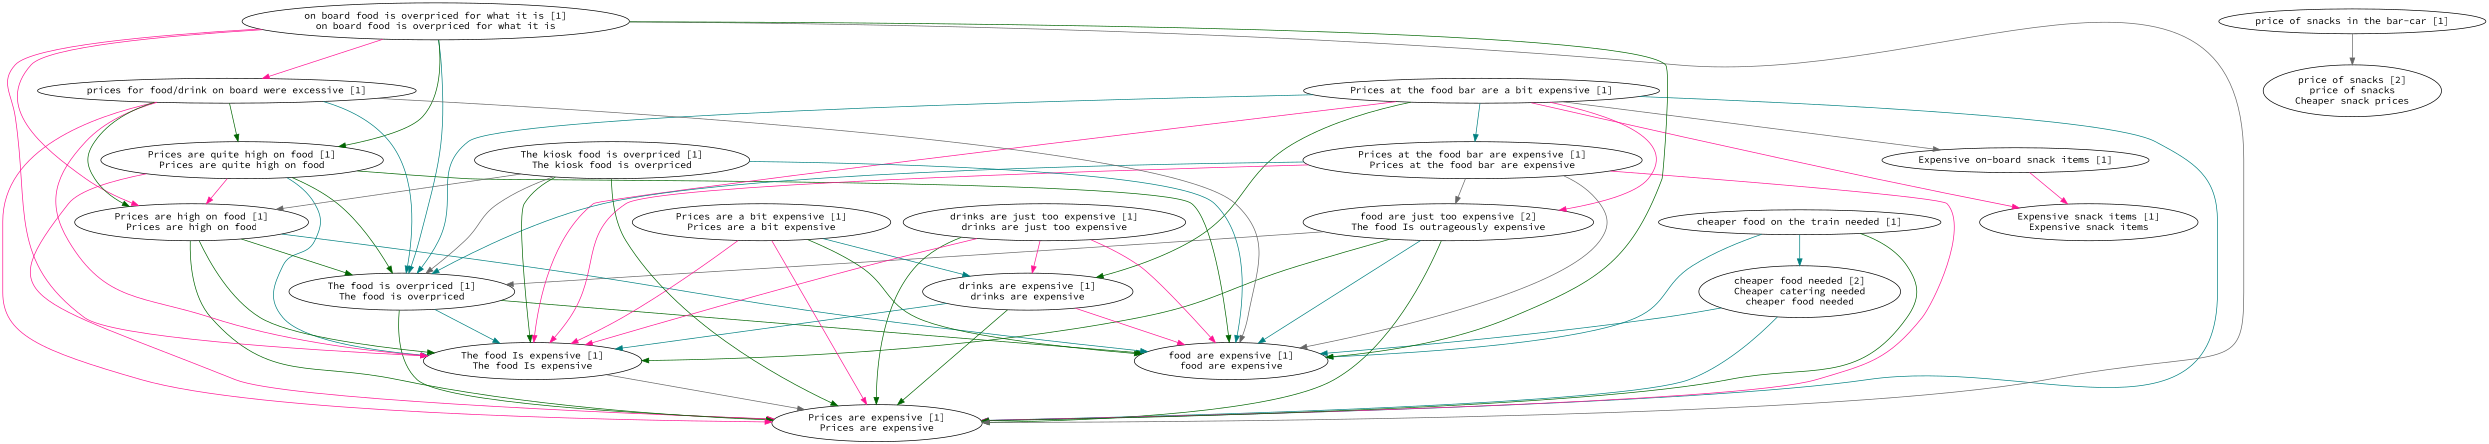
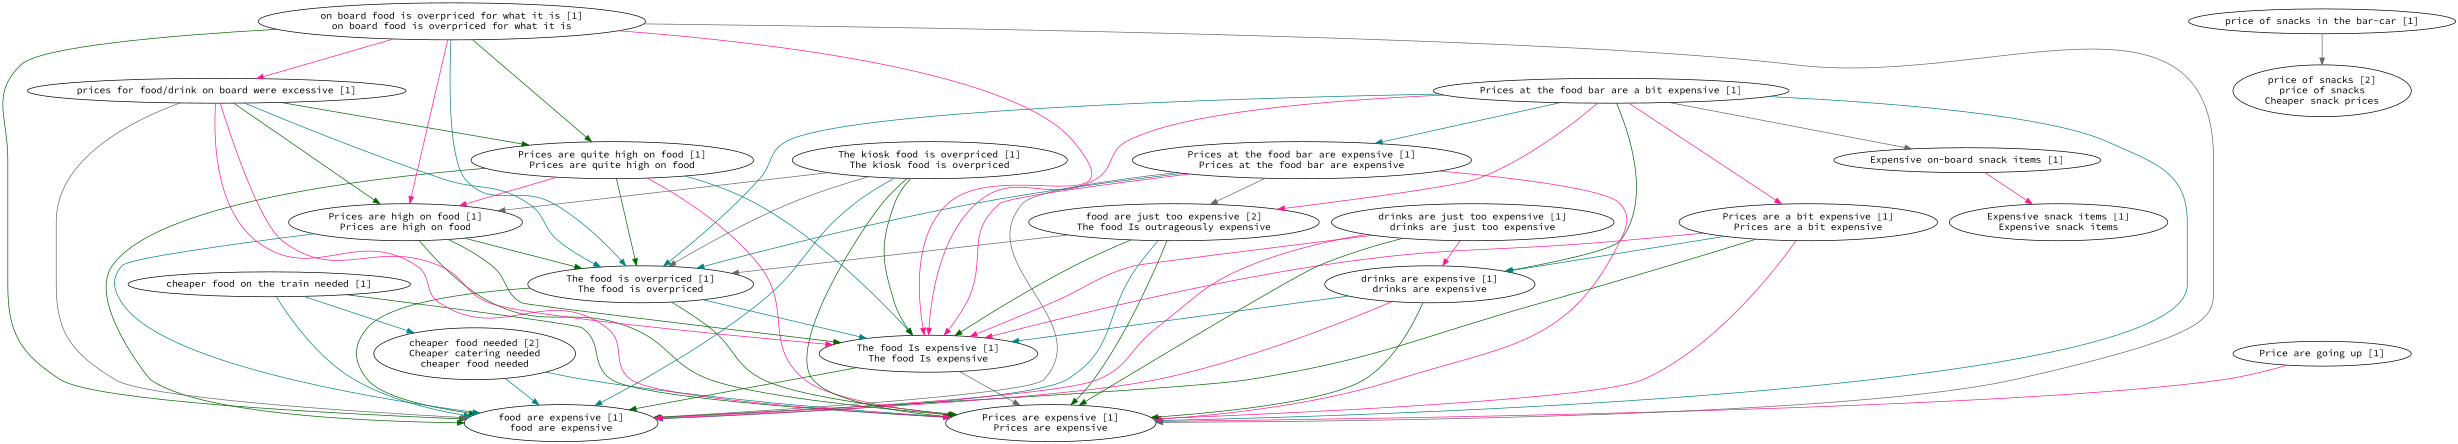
(1771, 156) -> (1702, 152)
none -> (2322, 354)
none -> (757, 386)
